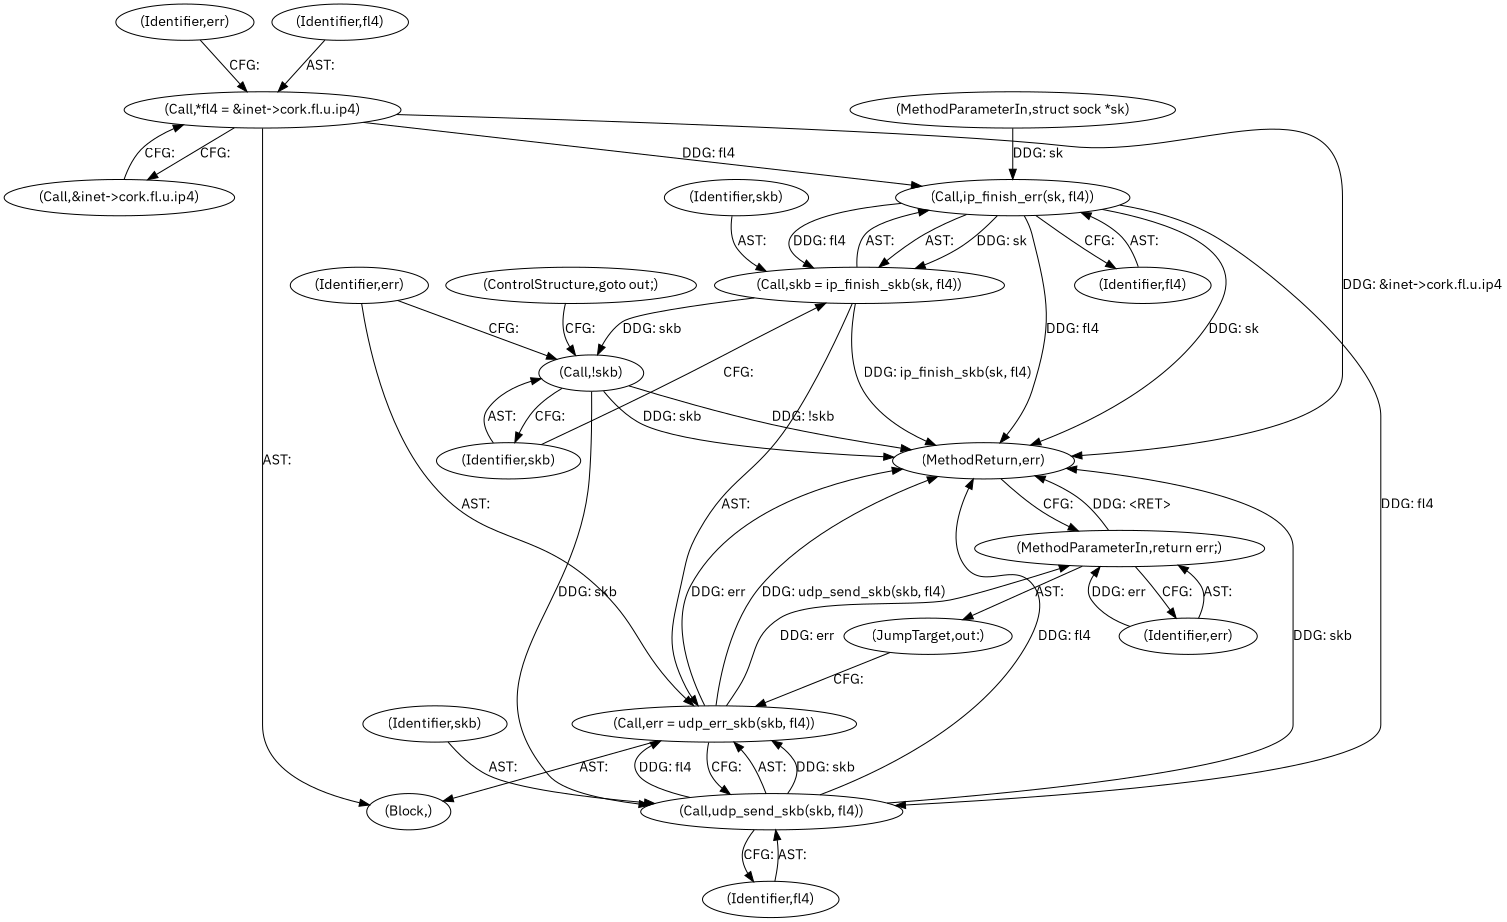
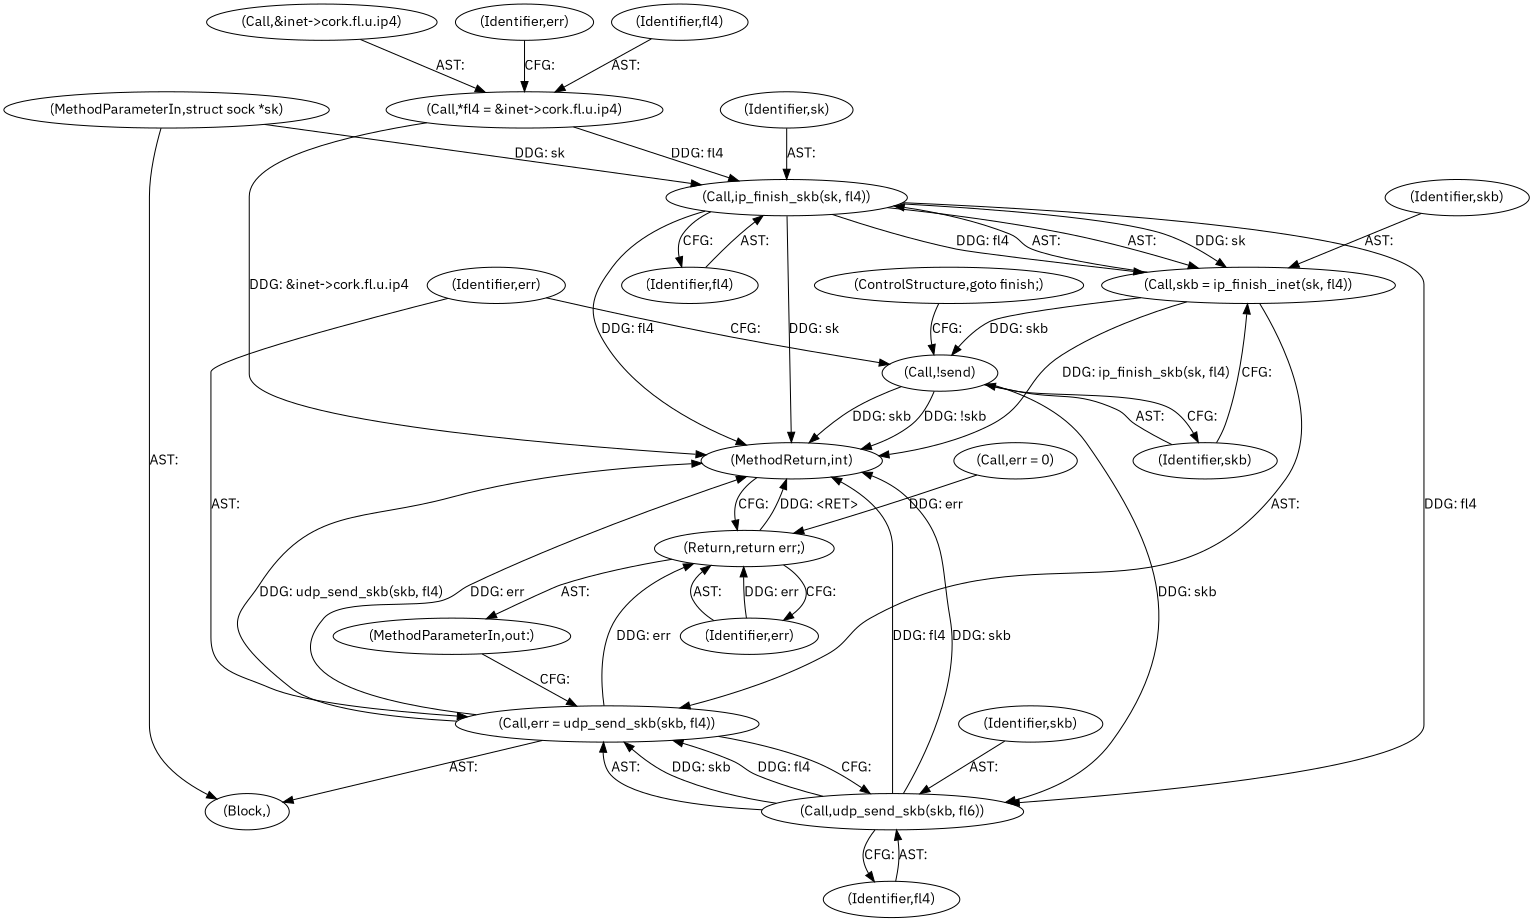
none -> (787, 110)
(195, 151) -> none
(162, 154) -> (452, 66)
(1013, 198) -> (787, 198)
(571, 285) -> (949, 285)
(859, 285) -> (1249, 285)
(591, 373) -> (940, 373)
(984, 461) -> (792, 461)
none -> (1016, 461)
(263, 494) -> (149, 474)
(1120, 549) -> (744, 549)
(928, 636) -> (452, 636)
(714, 724) -> (607, 724)
(772, 812) -> (893, 812)
